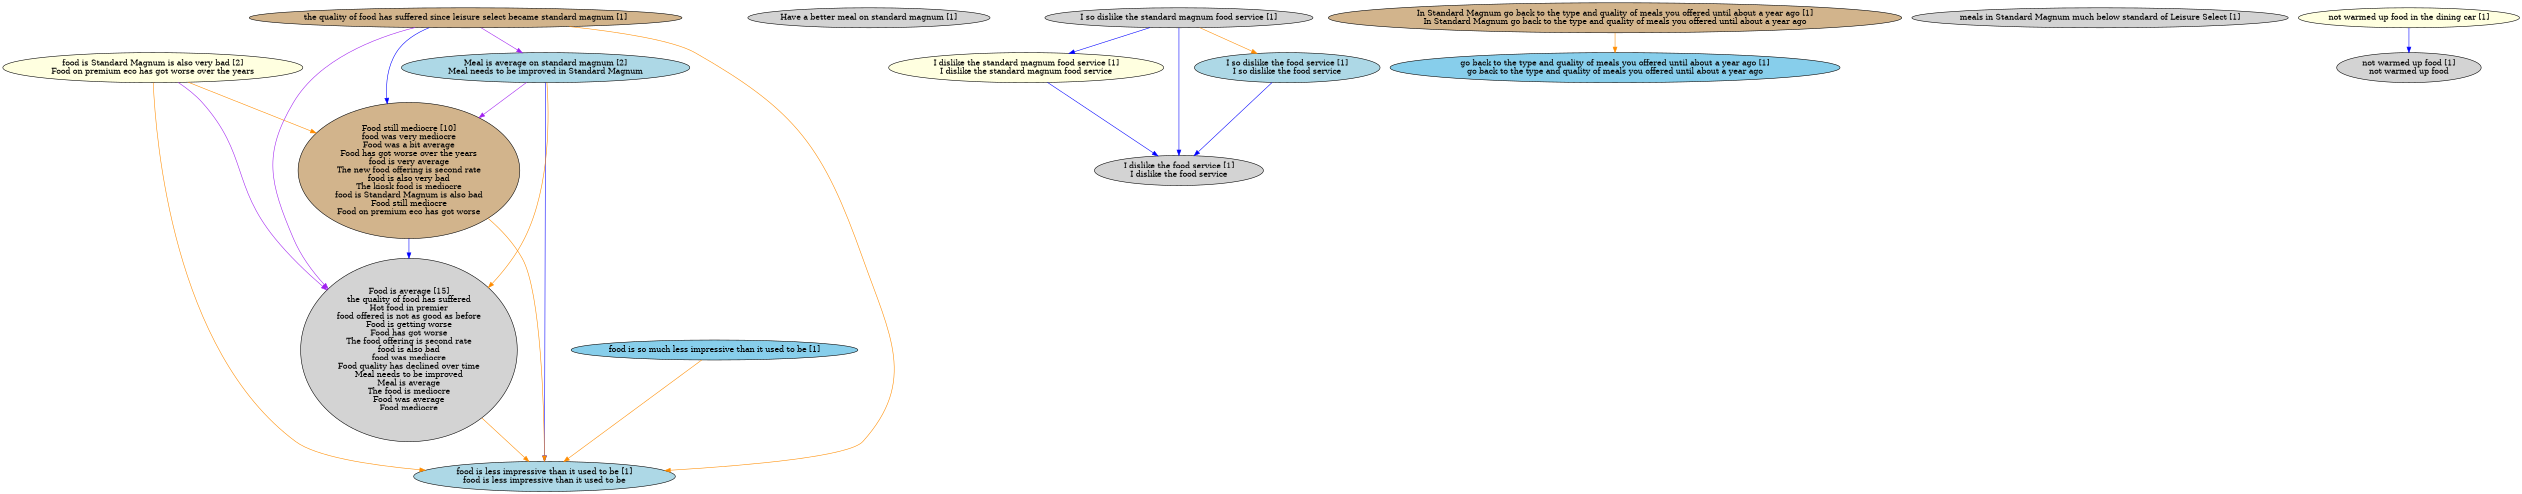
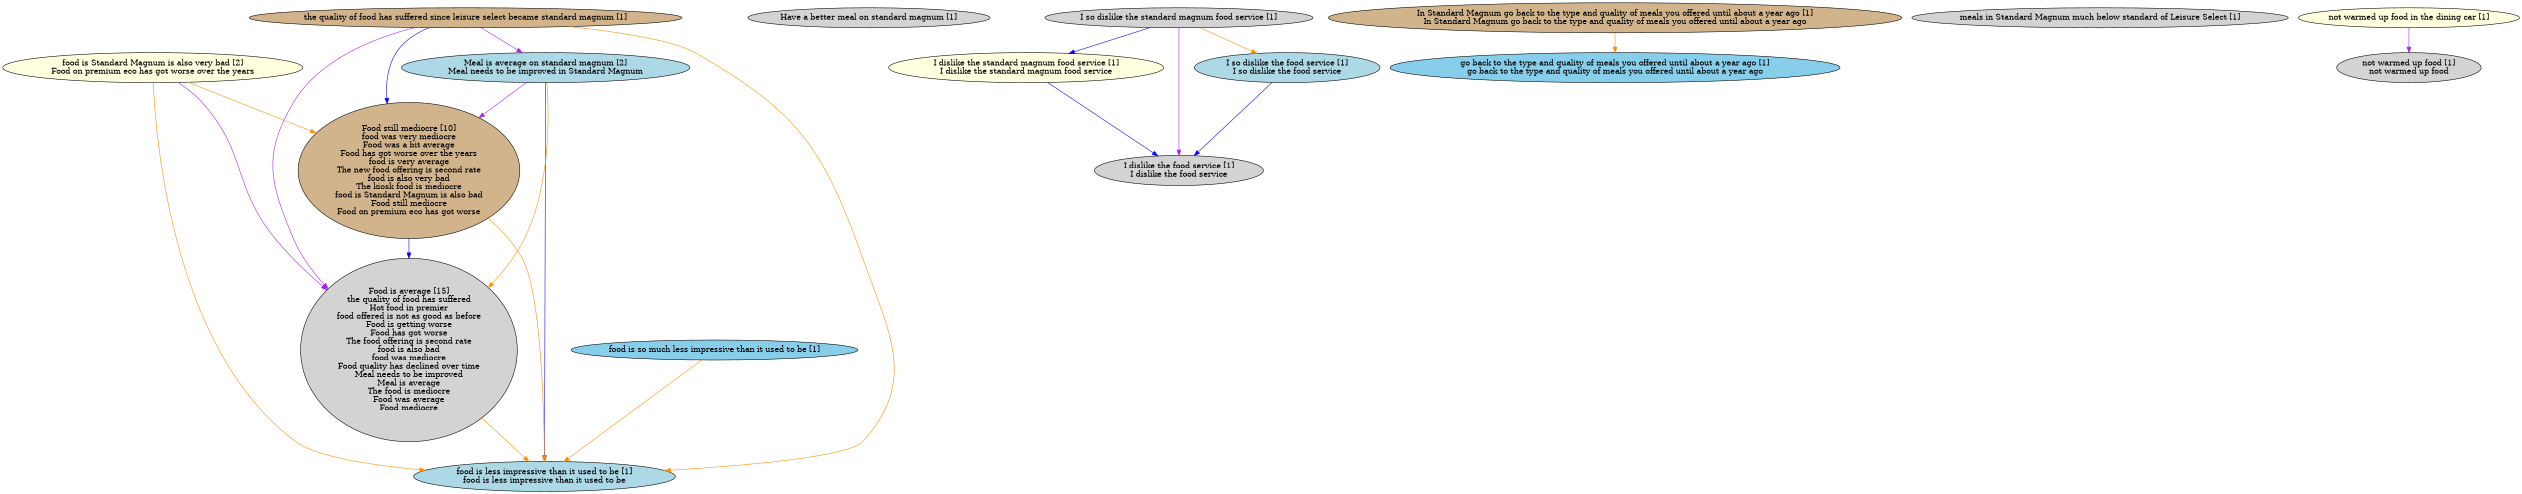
(2409, 37) -> (2409, 37)
(1179, 89) -> (1179, 89)
